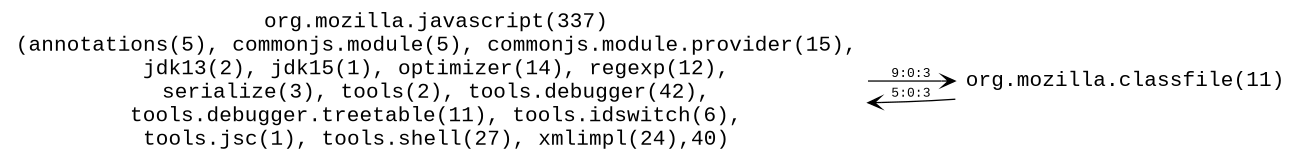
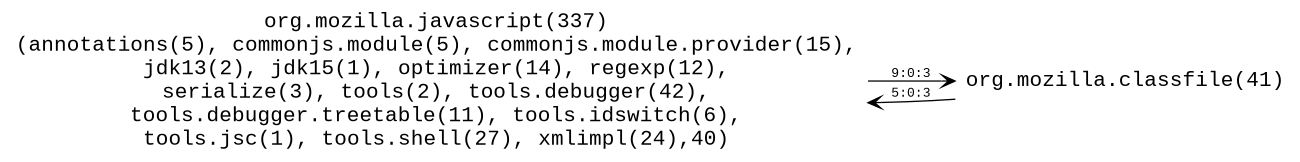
(1125, 81) -> (1125, 81)
